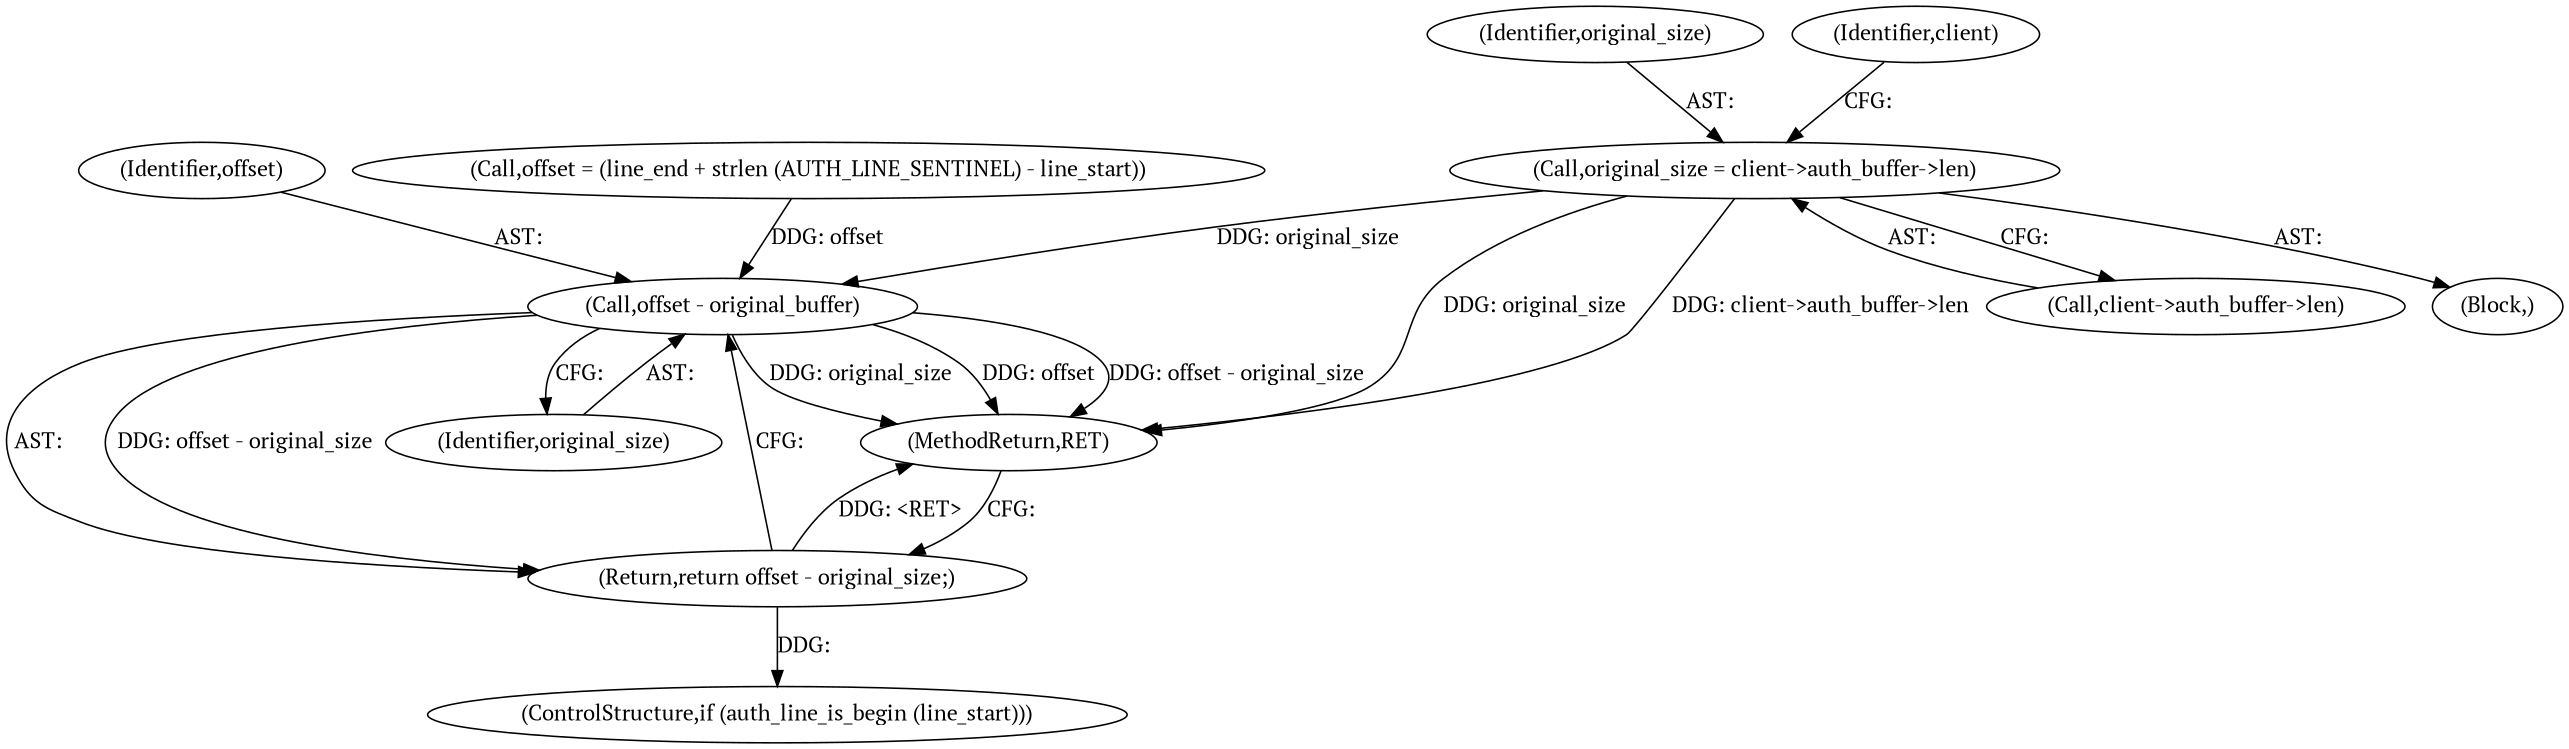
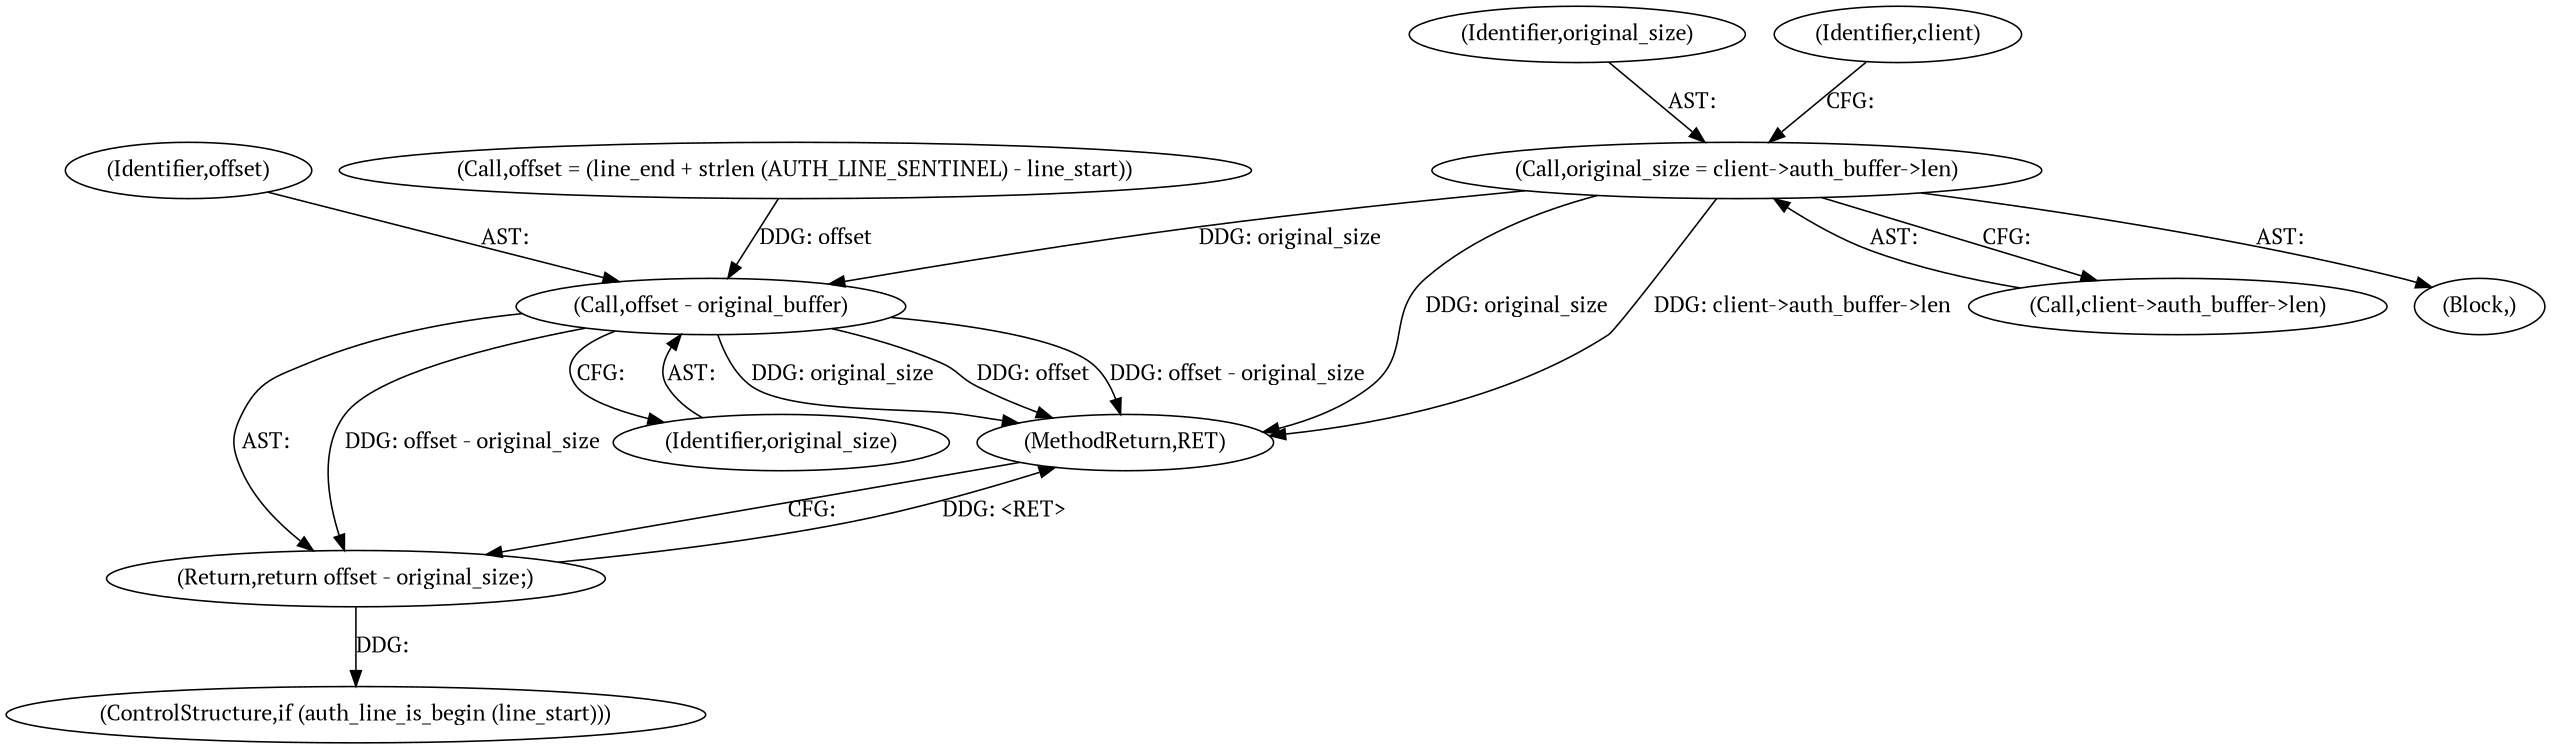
(752, 451) -> none
